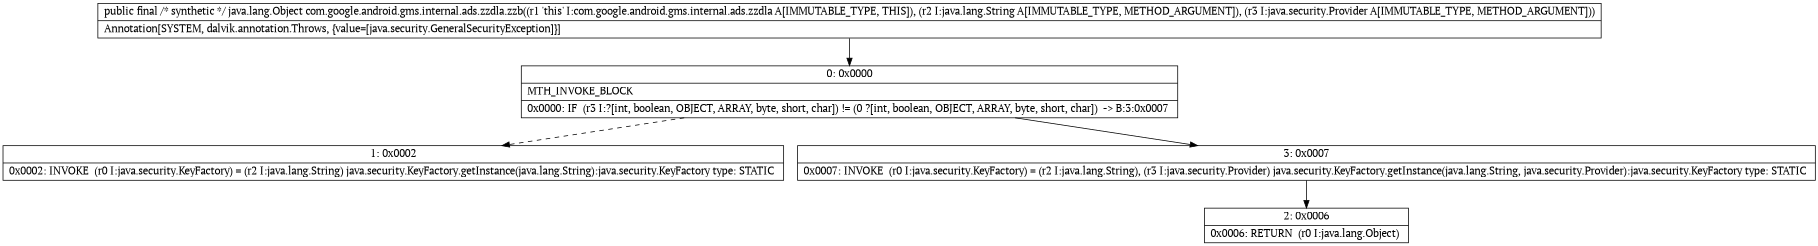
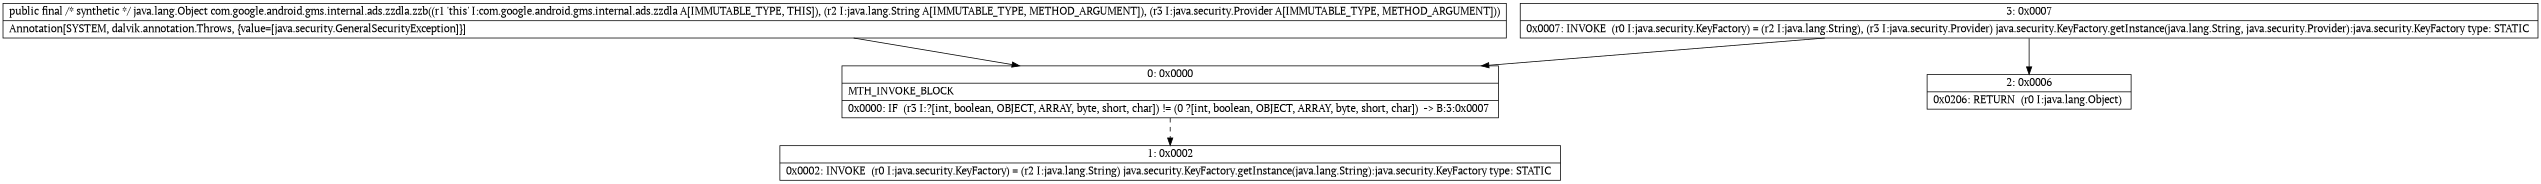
(1103, 131) -> (1657, 52)
(1306, 234) -> (2029, 100)
